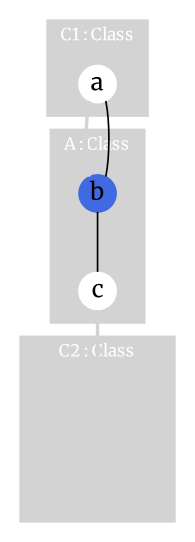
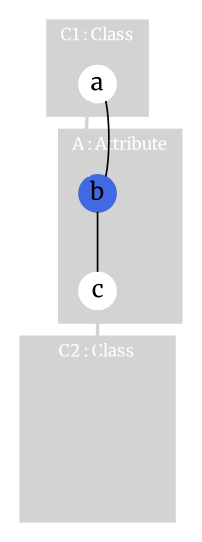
(98, 145) -> (120, 145)
